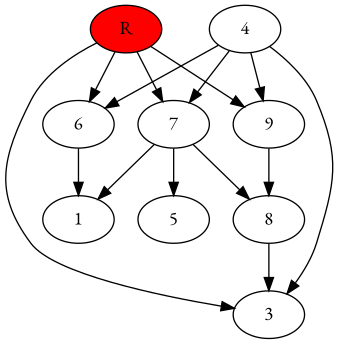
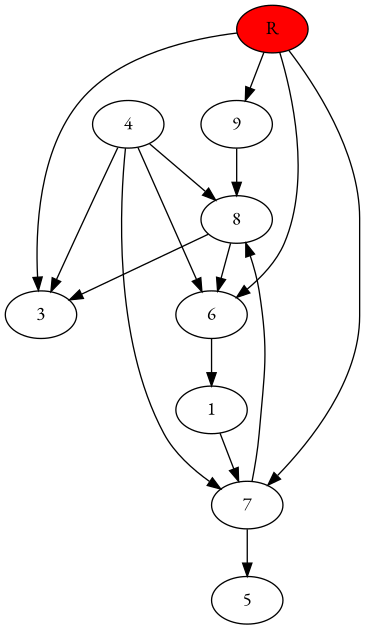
(255, 70) -> (177, 168)
(131, 167) -> (227, 451)
none -> (226, 261)
